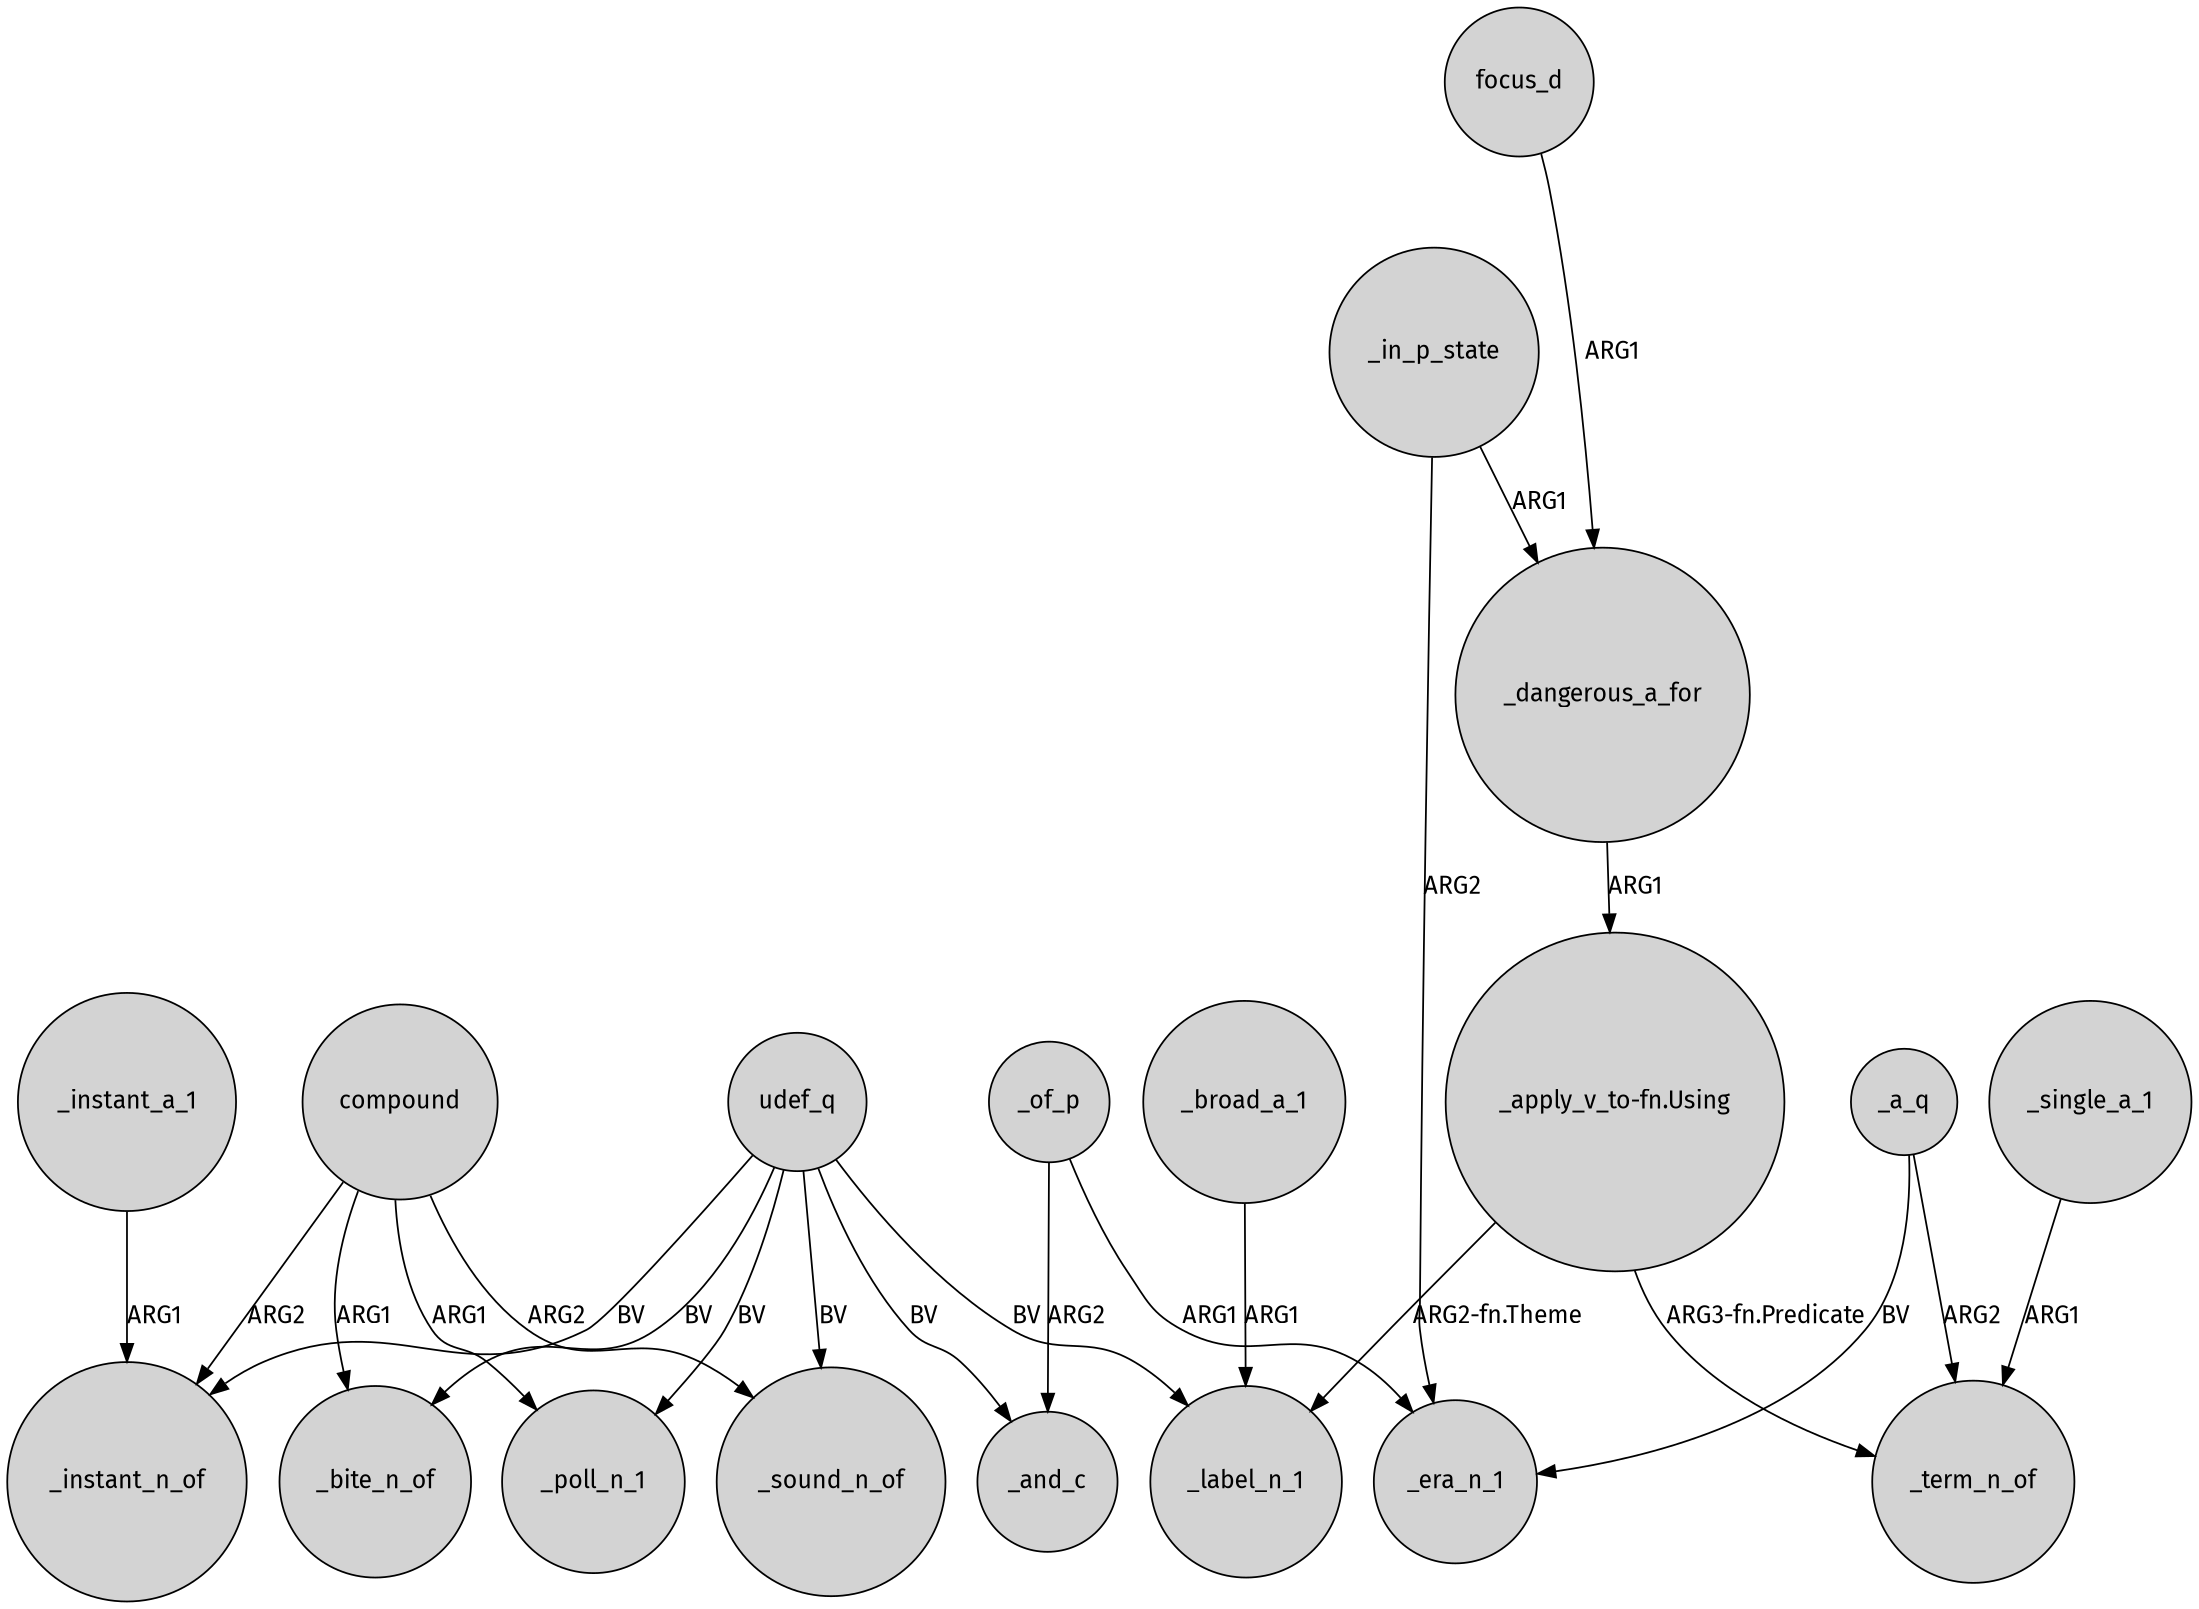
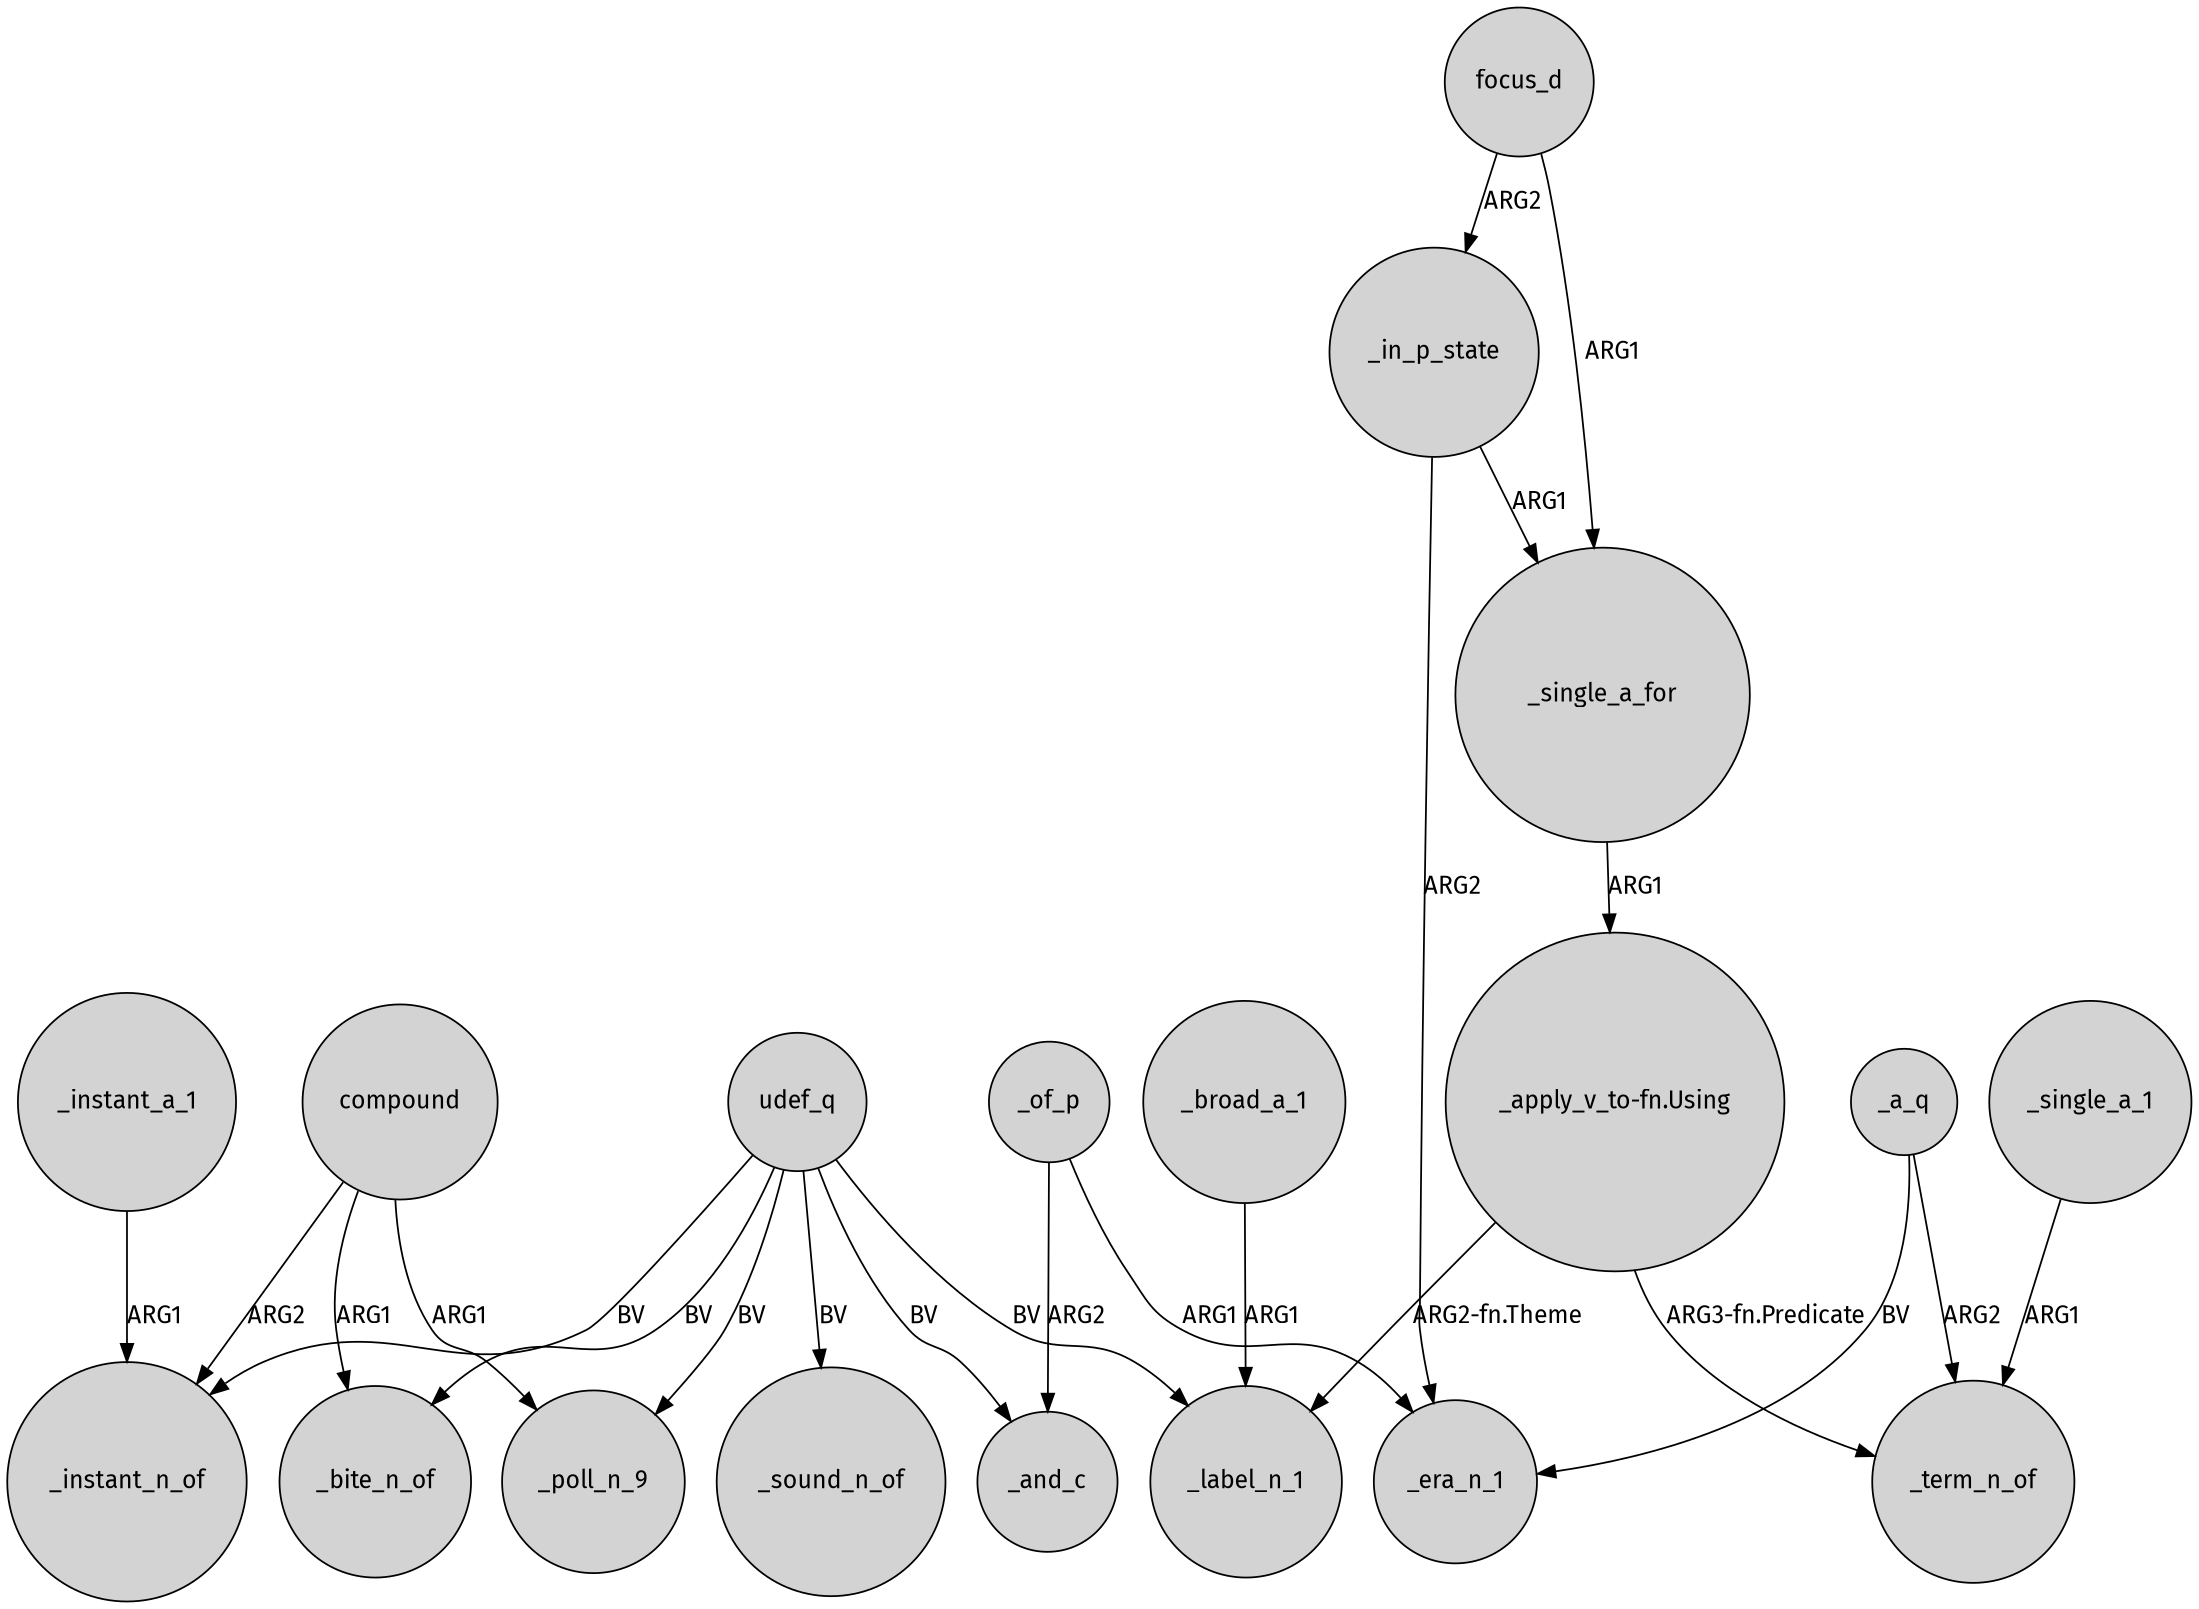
none -> (1484, 194)
(1603, 695) -> (1603, 695)
(535, 1334) -> none
(593, 1482) -> (593, 1482)
